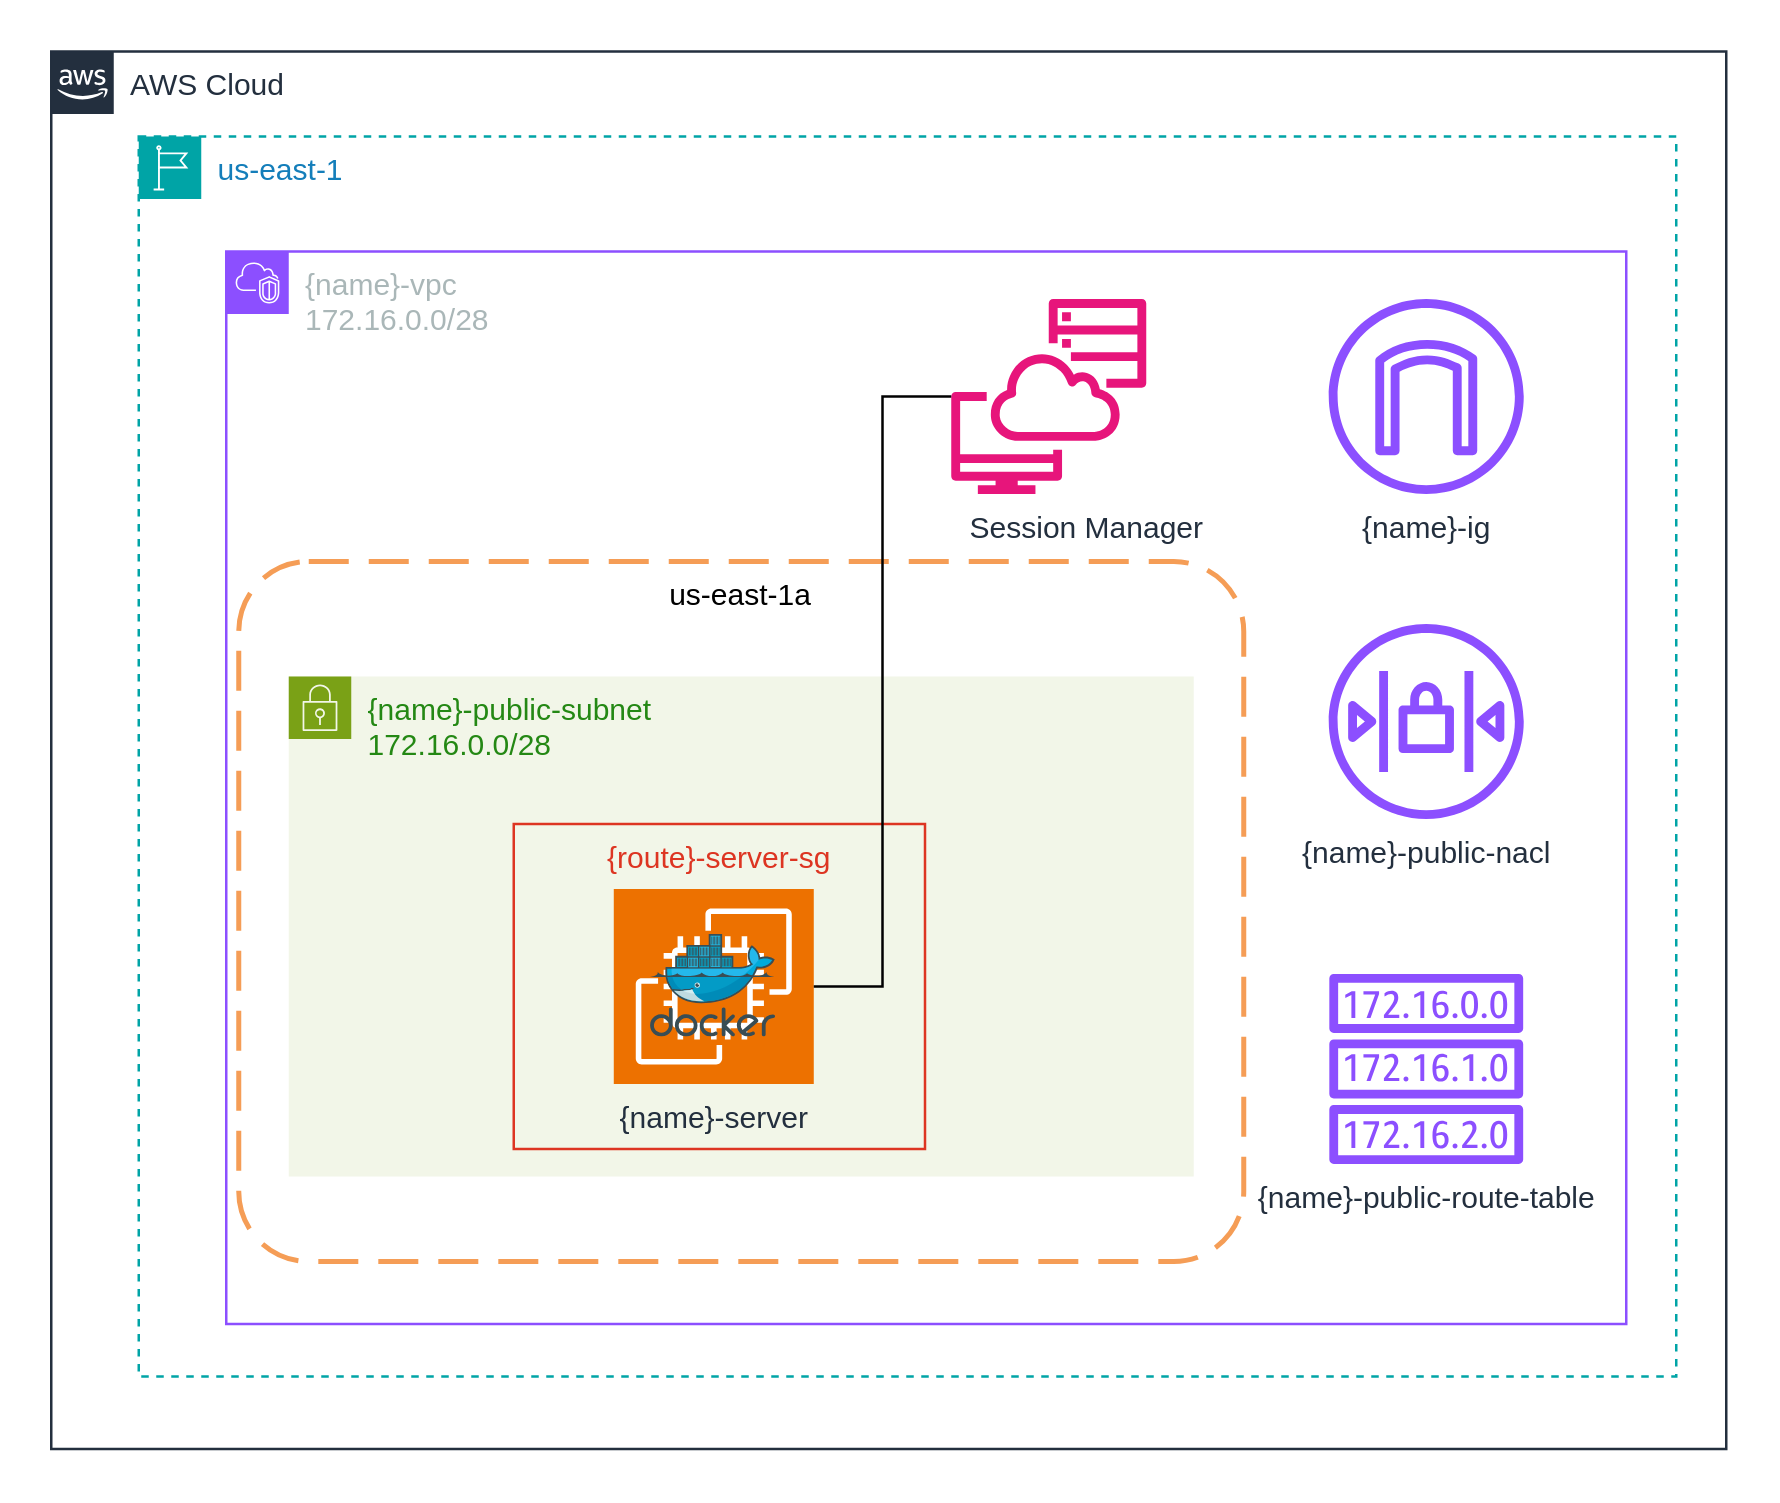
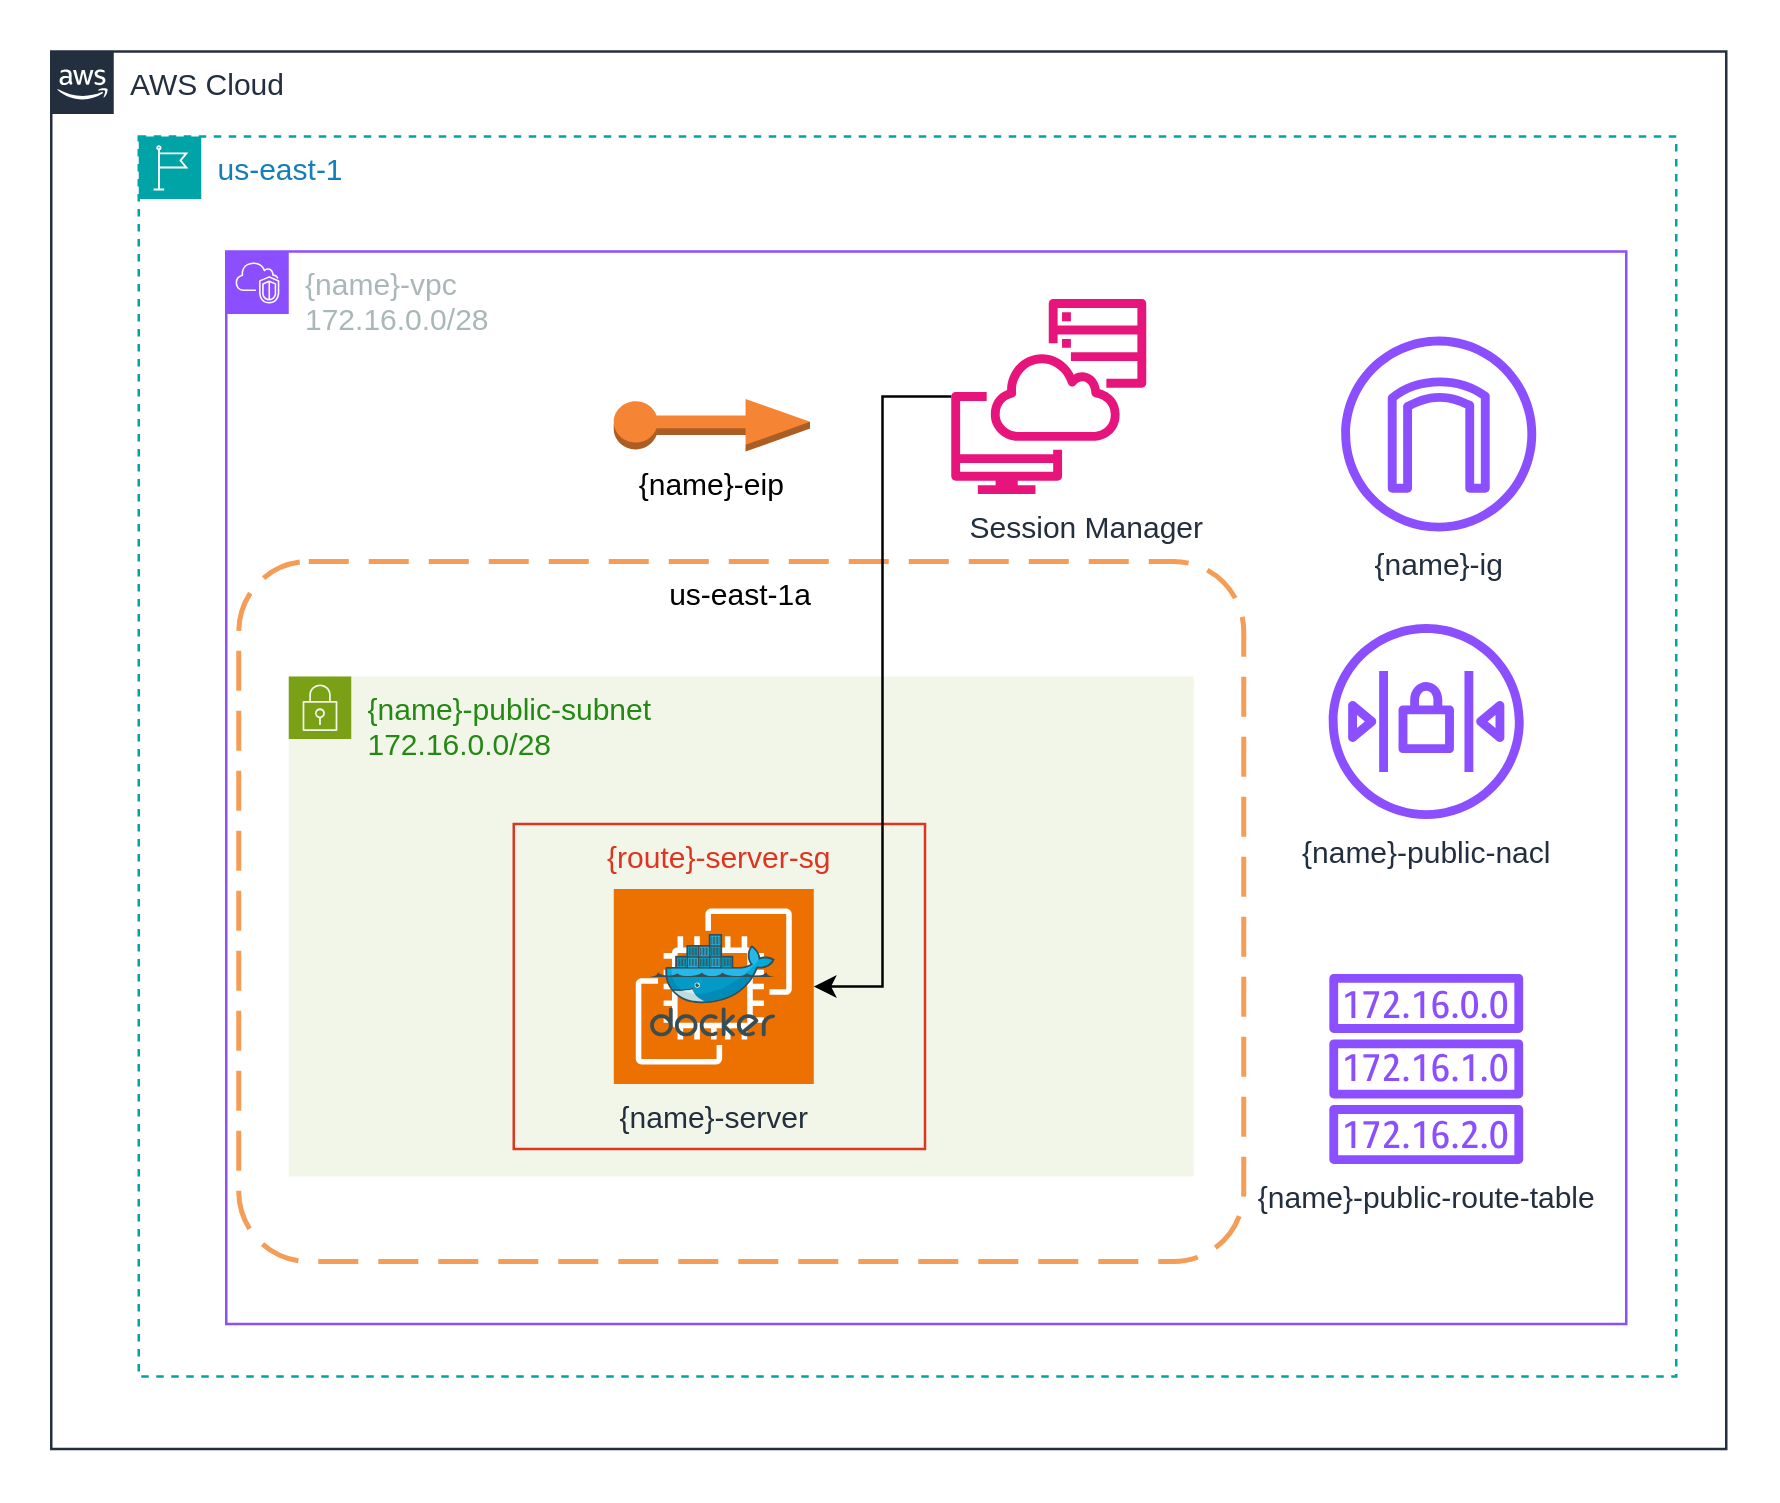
(1426, 396) -> (1439, 434)
none -> (712, 425)
(824, 986) -> (832, 986)
